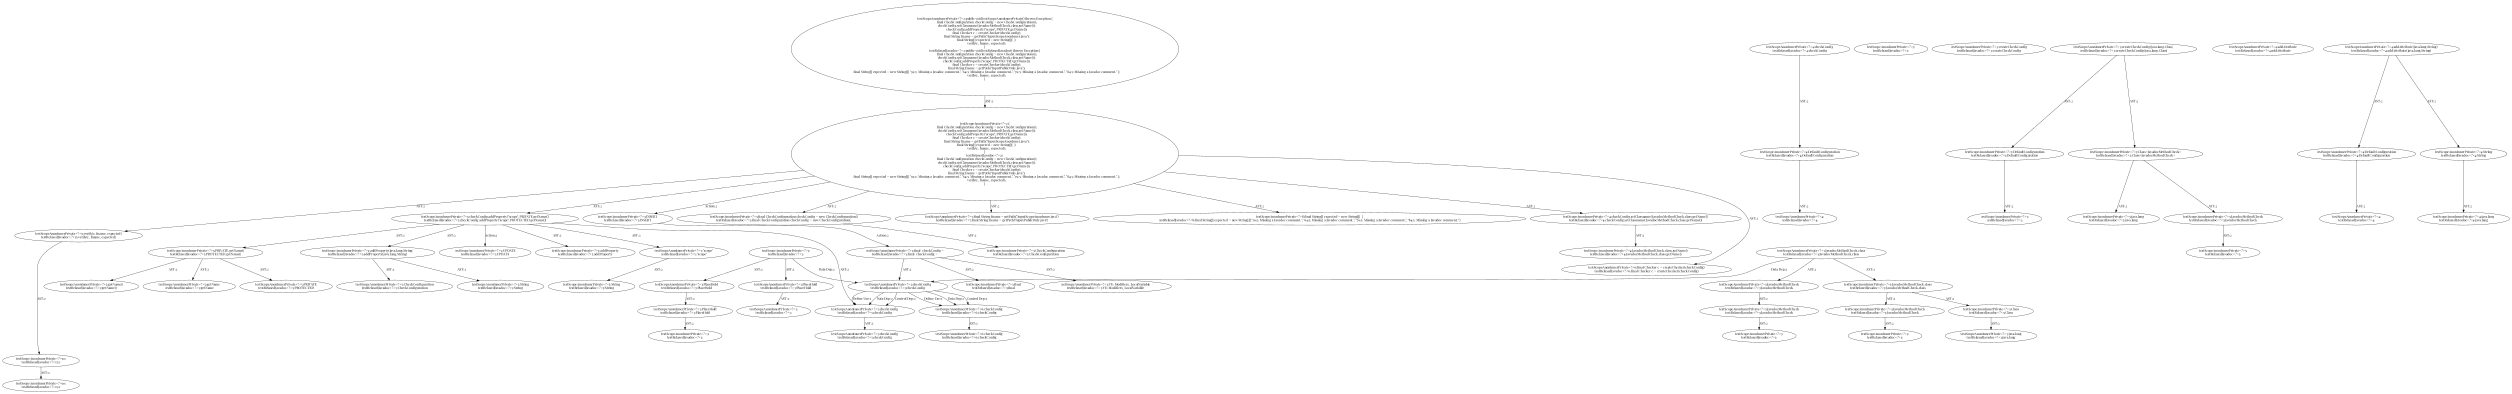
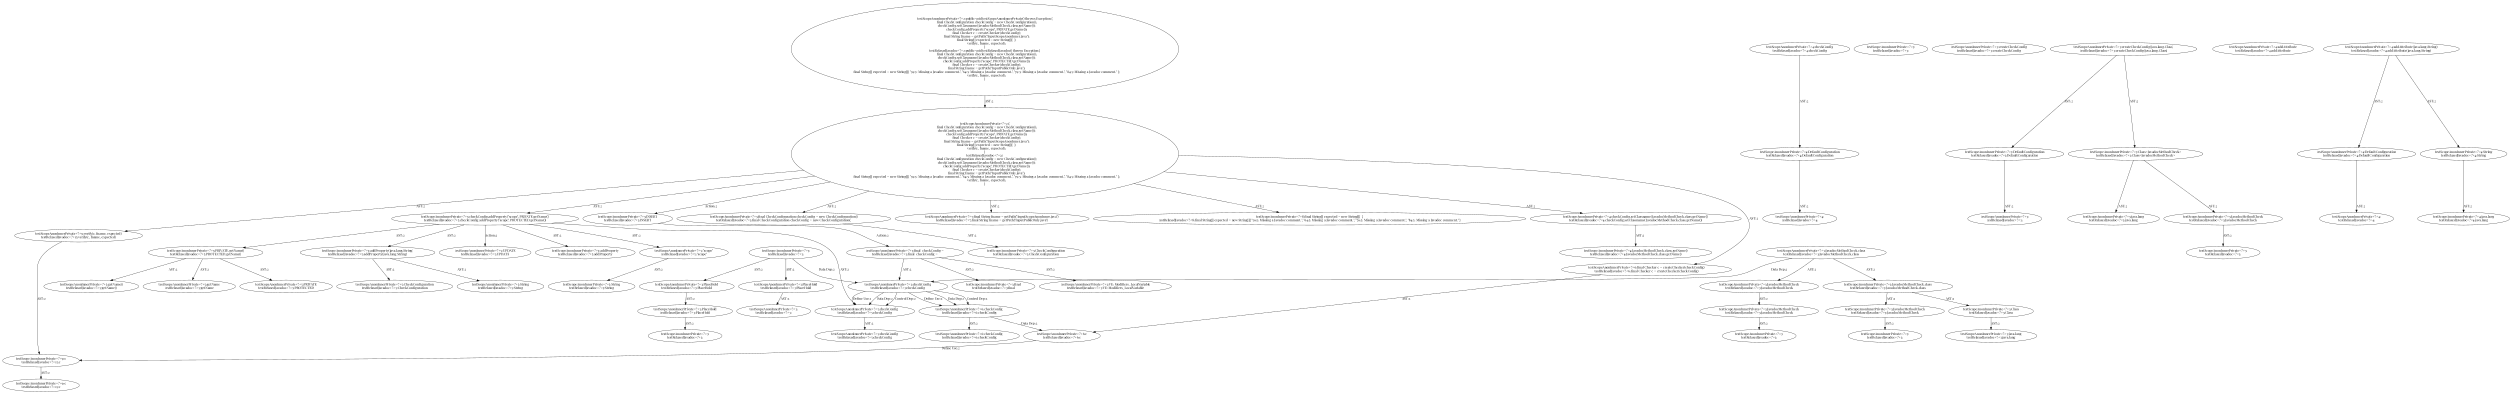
none -> (1062, 336)
